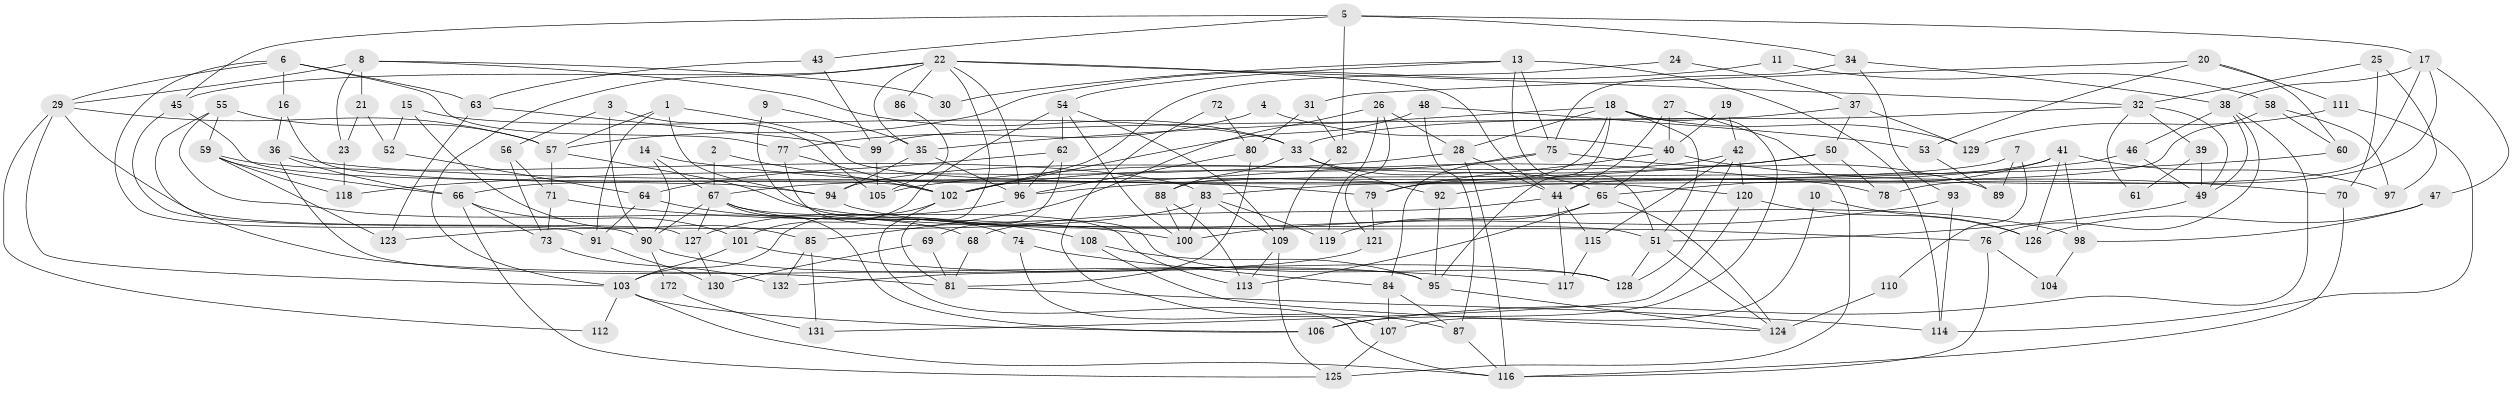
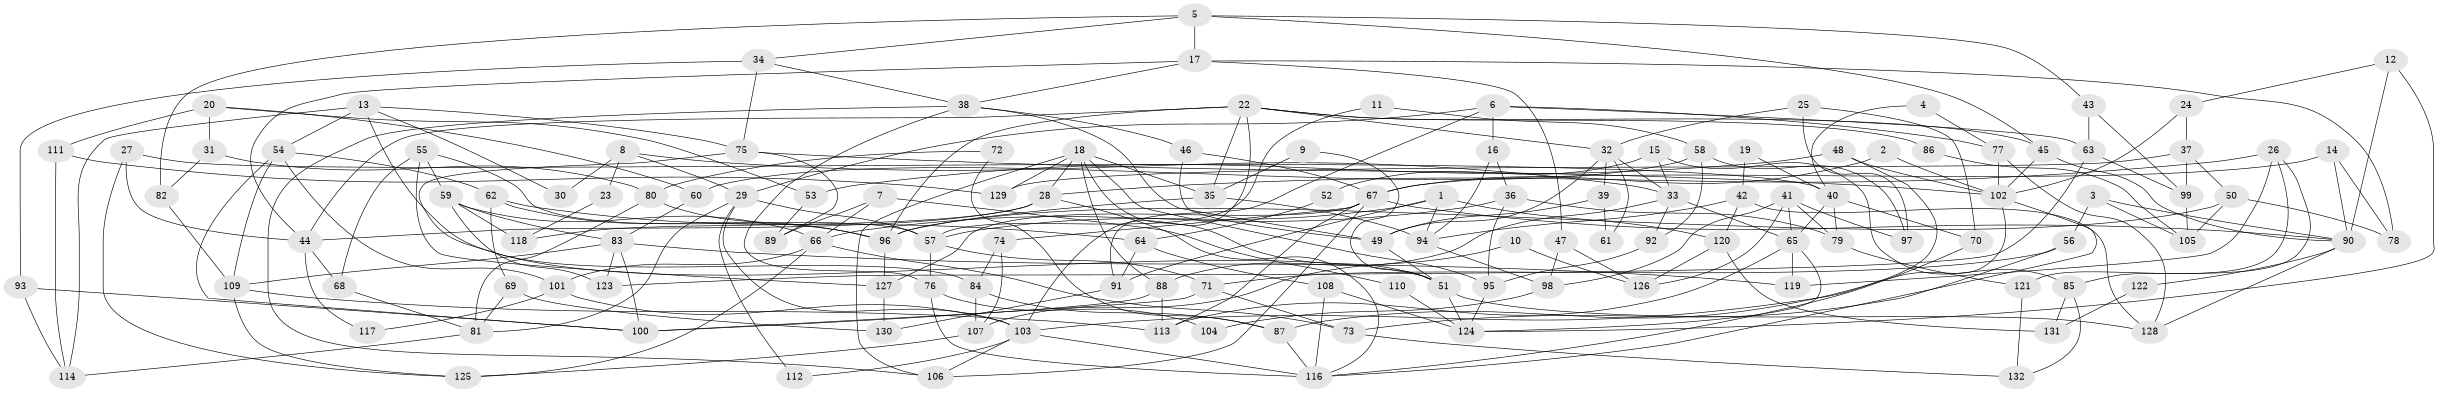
none -> (2391, 60)
(362, 106) -> none
(980, 197) -> none
(1593, 242) -> none
(1256, 260) -> (1320, 332)
(669, 287) -> (2140, 287)
